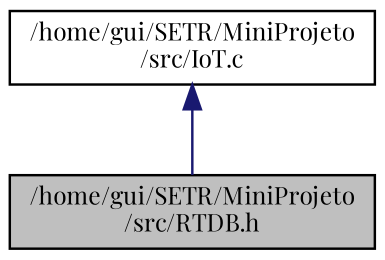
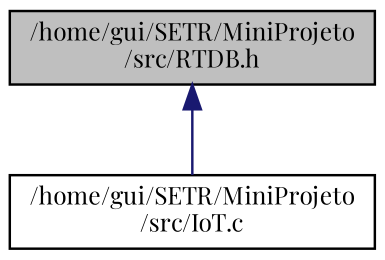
(192, 142) -> (192, 142)
